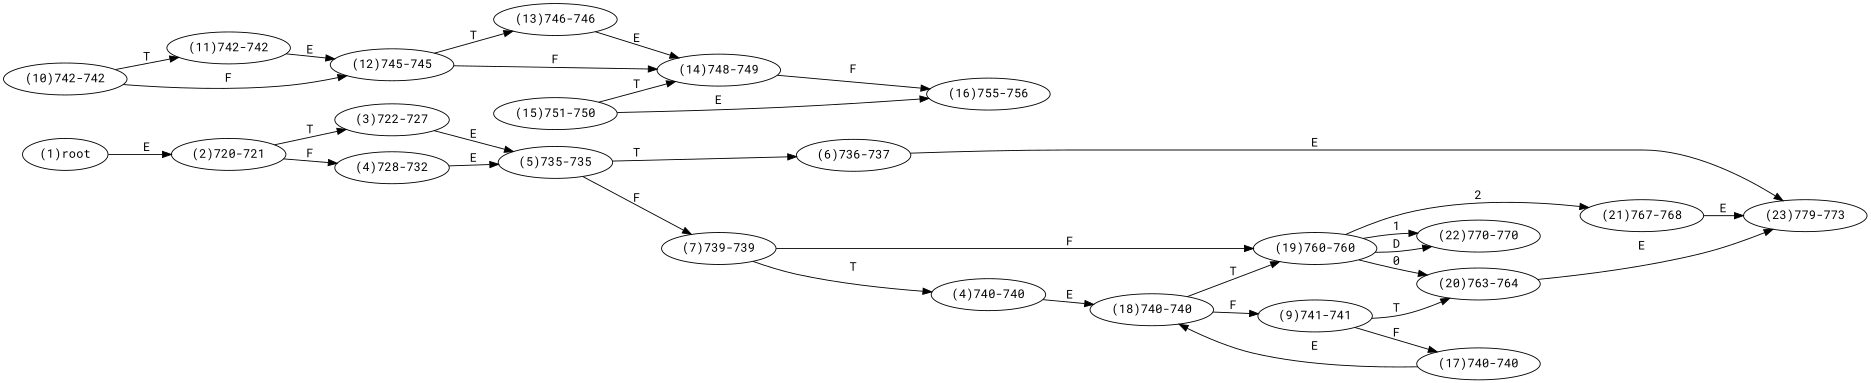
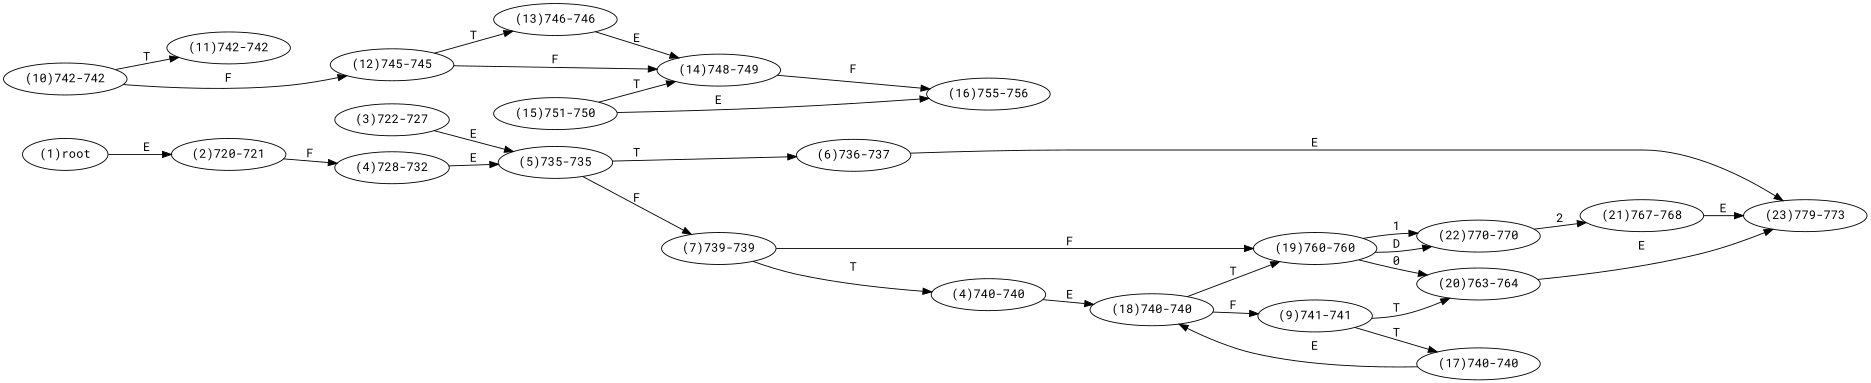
(306, 56) -> none
(306, 138) -> none
(1460, 204) -> (1556, 226)
(1397, 333) -> (1397, 333)
